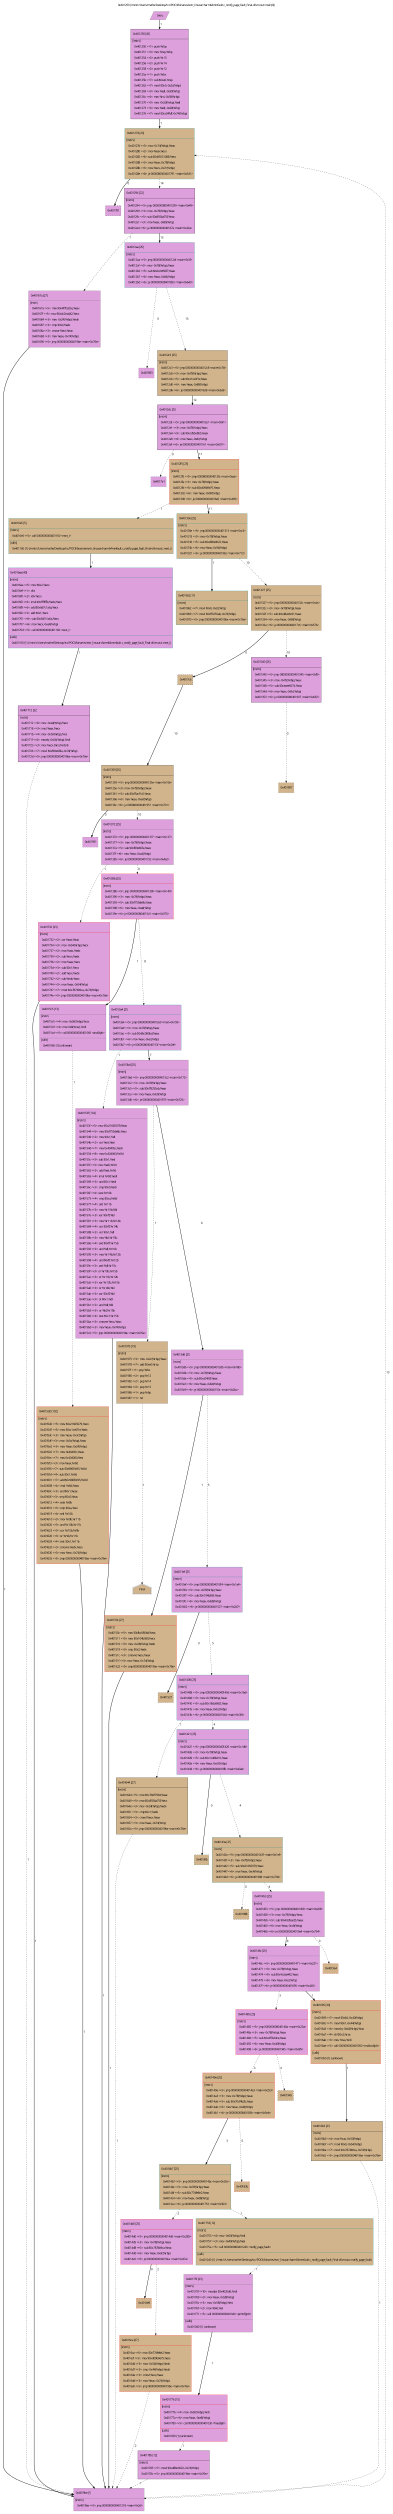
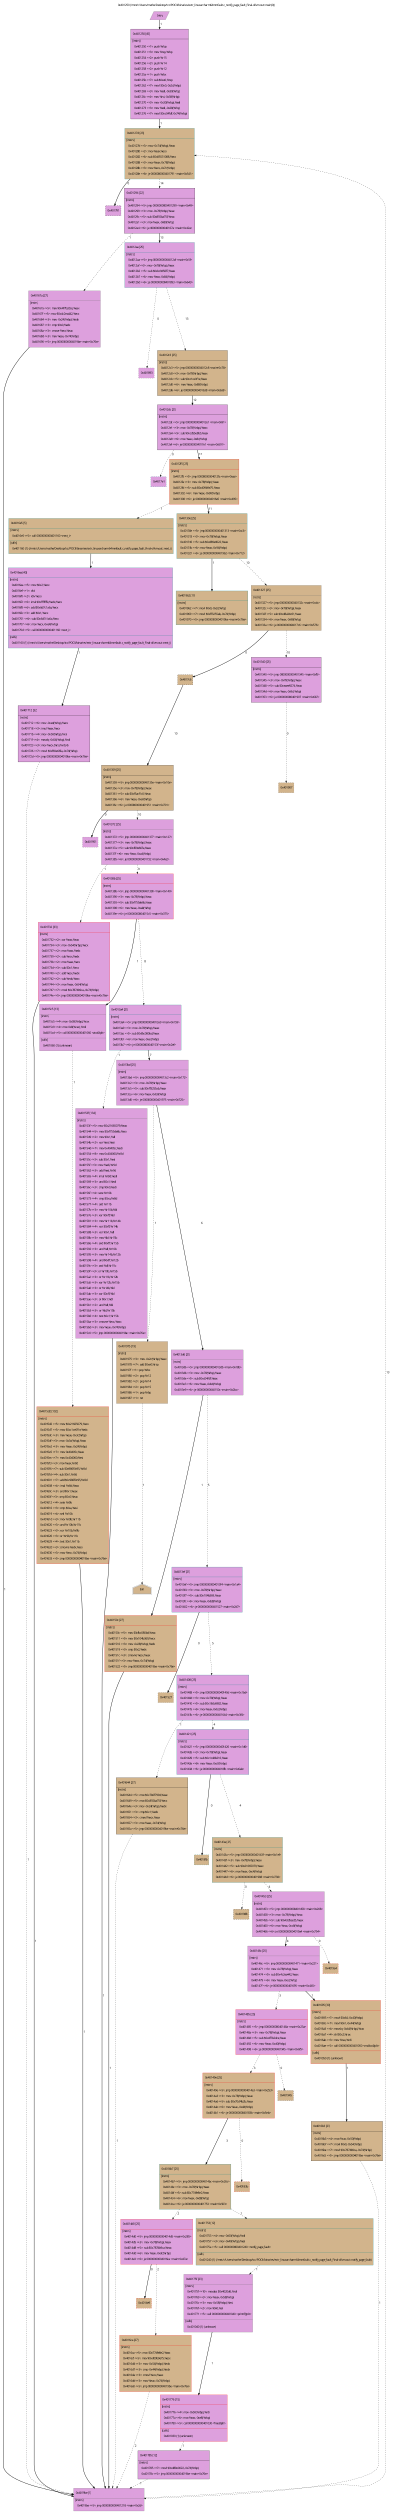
(142, 1590) -> (142, 1590)
